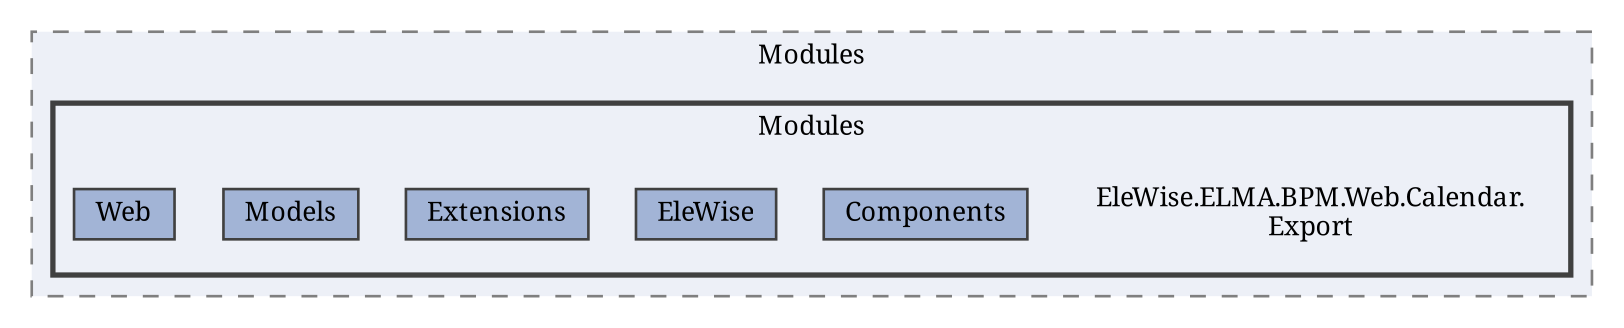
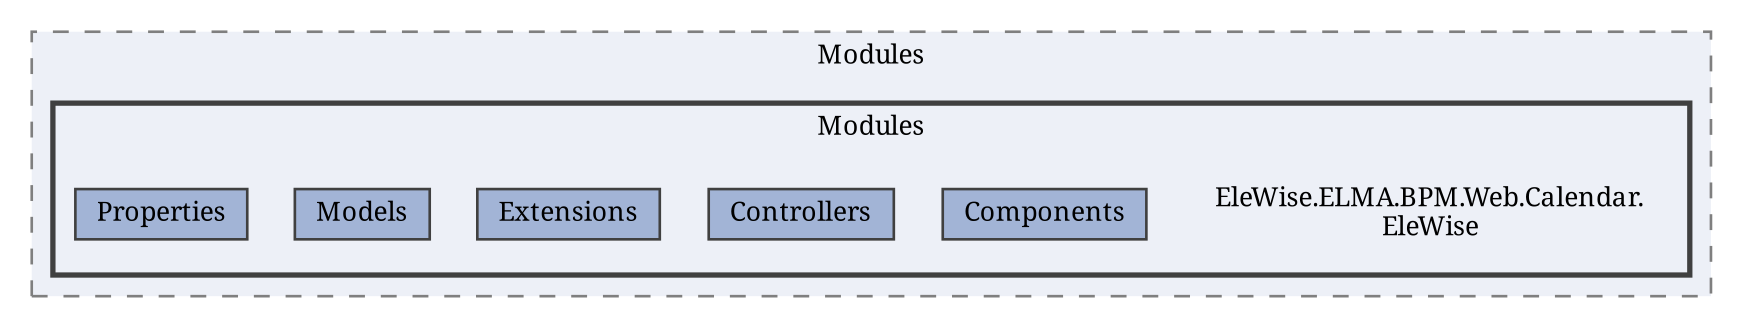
(124, 214) -> (161, 214)
(706, 214) -> (801, 214)
(1312, 214) -> (1431, 214)
